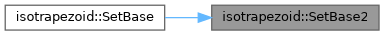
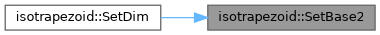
(85, 18) -> (83, 18)
